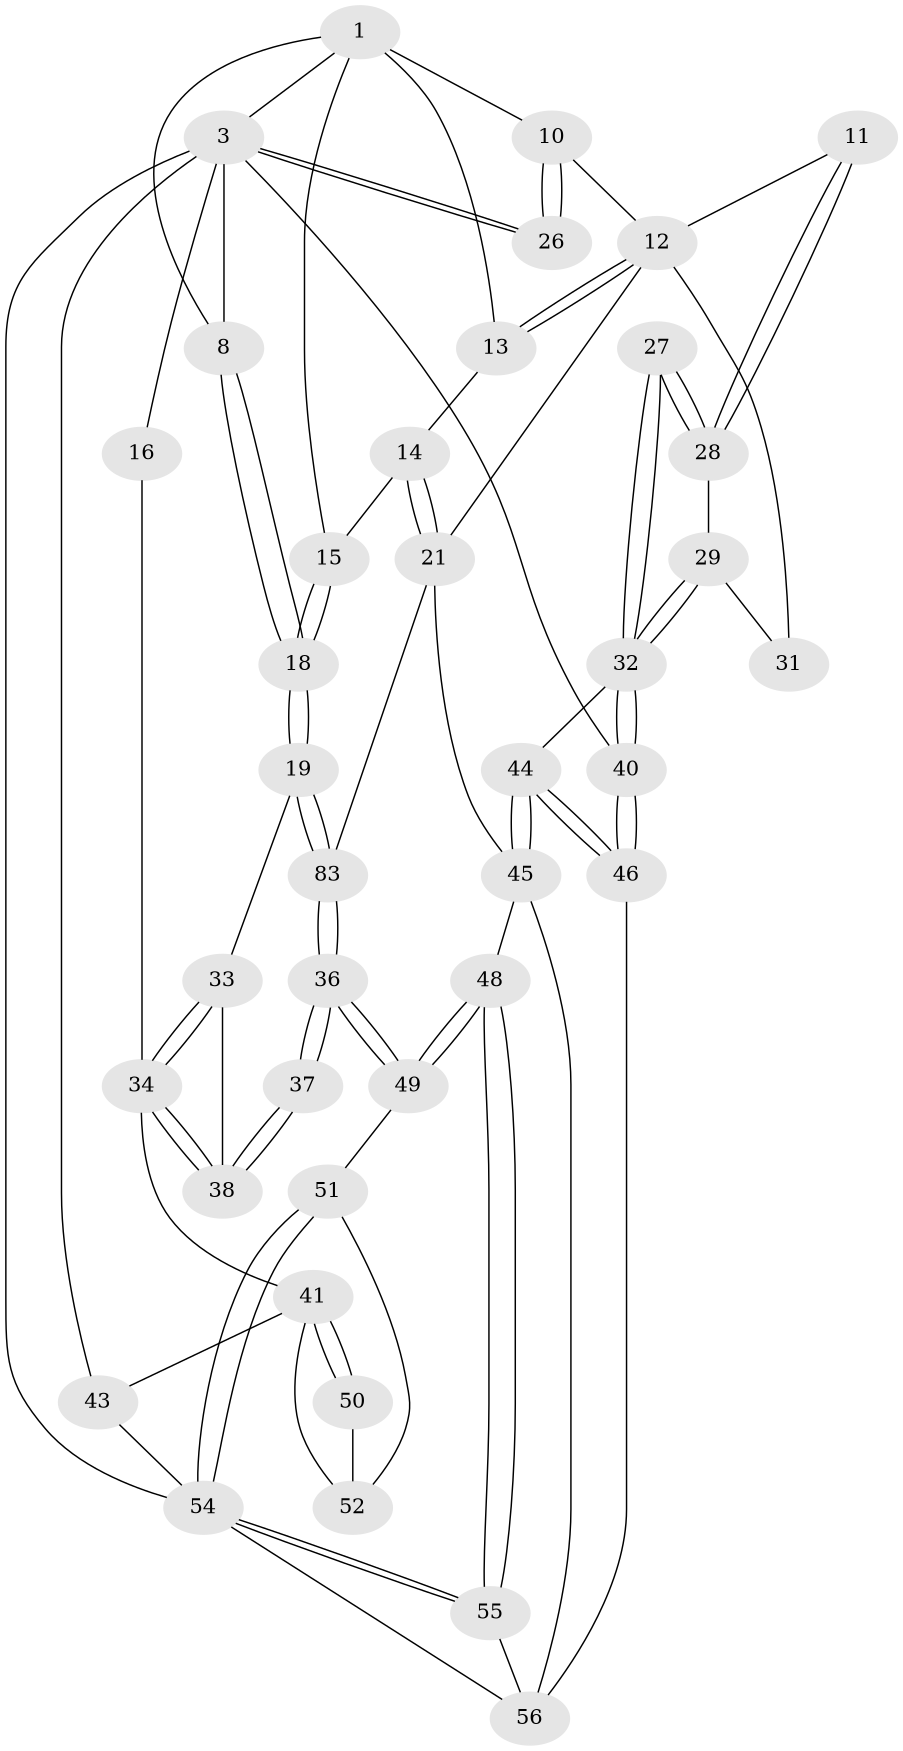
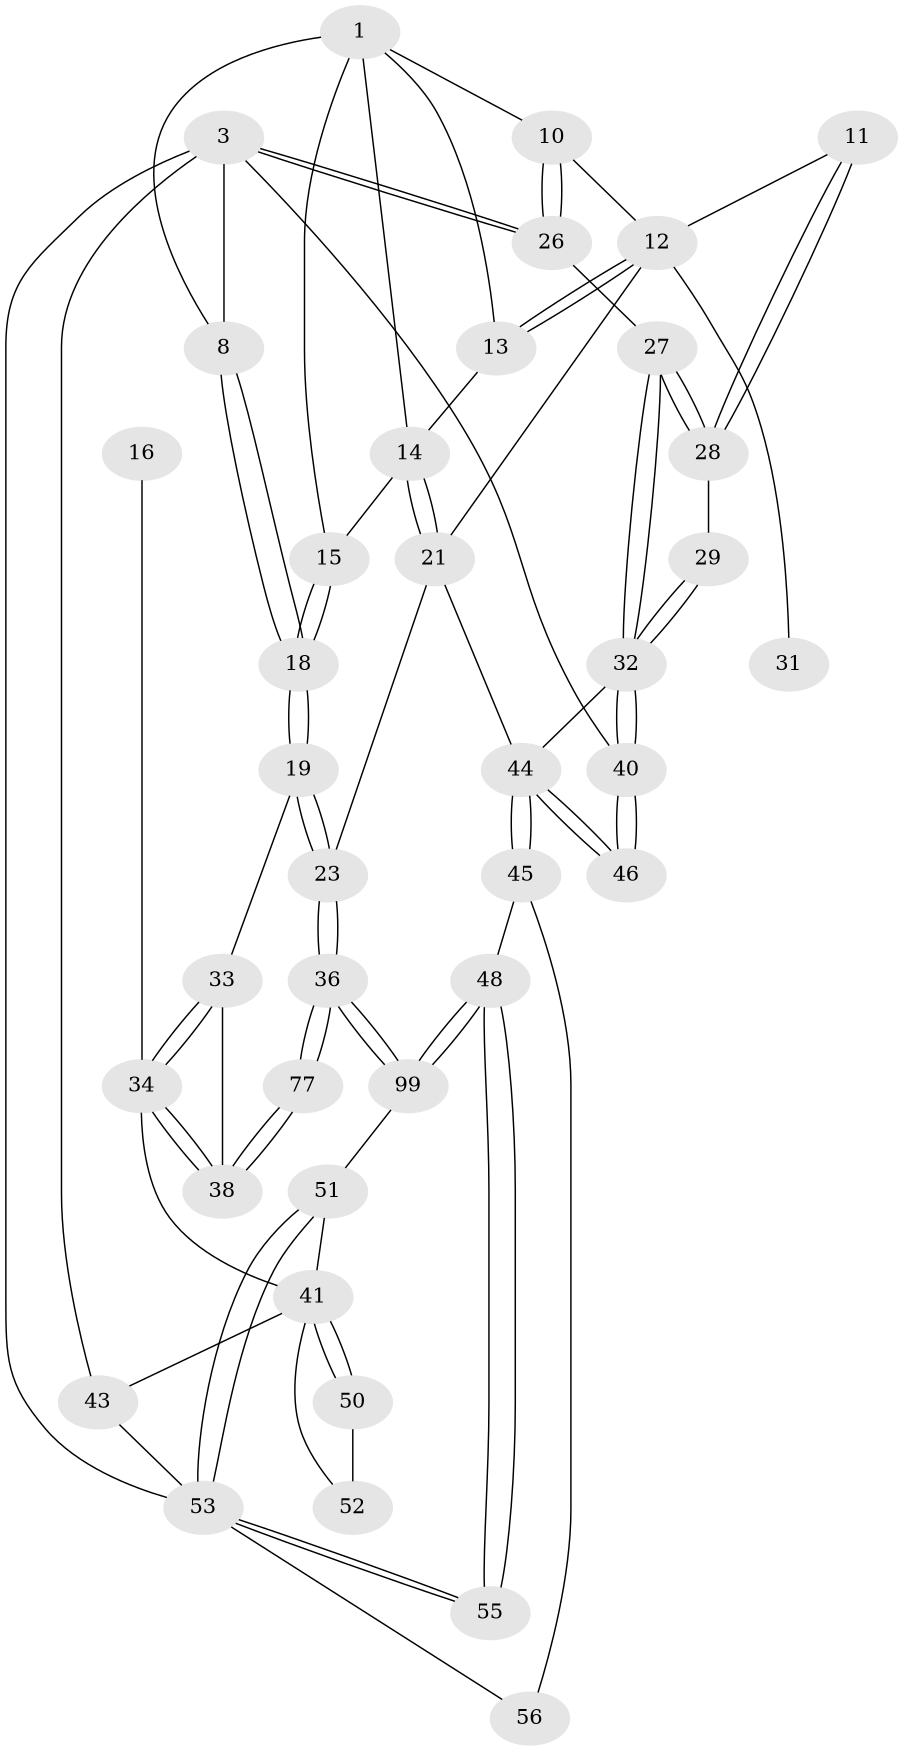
(292, 85) -> (385, 243)
(178, 295) -> none
none -> (604, 296)
(749, 612) -> none
(449, 724) -> (478, 665)
(328, 875) -> (328, 875)
(303, 1086) -> (303, 1086)
(408, 1086) -> (408, 1086)
(627, 1308) -> none
(399, 1350) -> (321, 1244)
(203, 1508) -> (203, 1508)
(510, 1666) -> none
